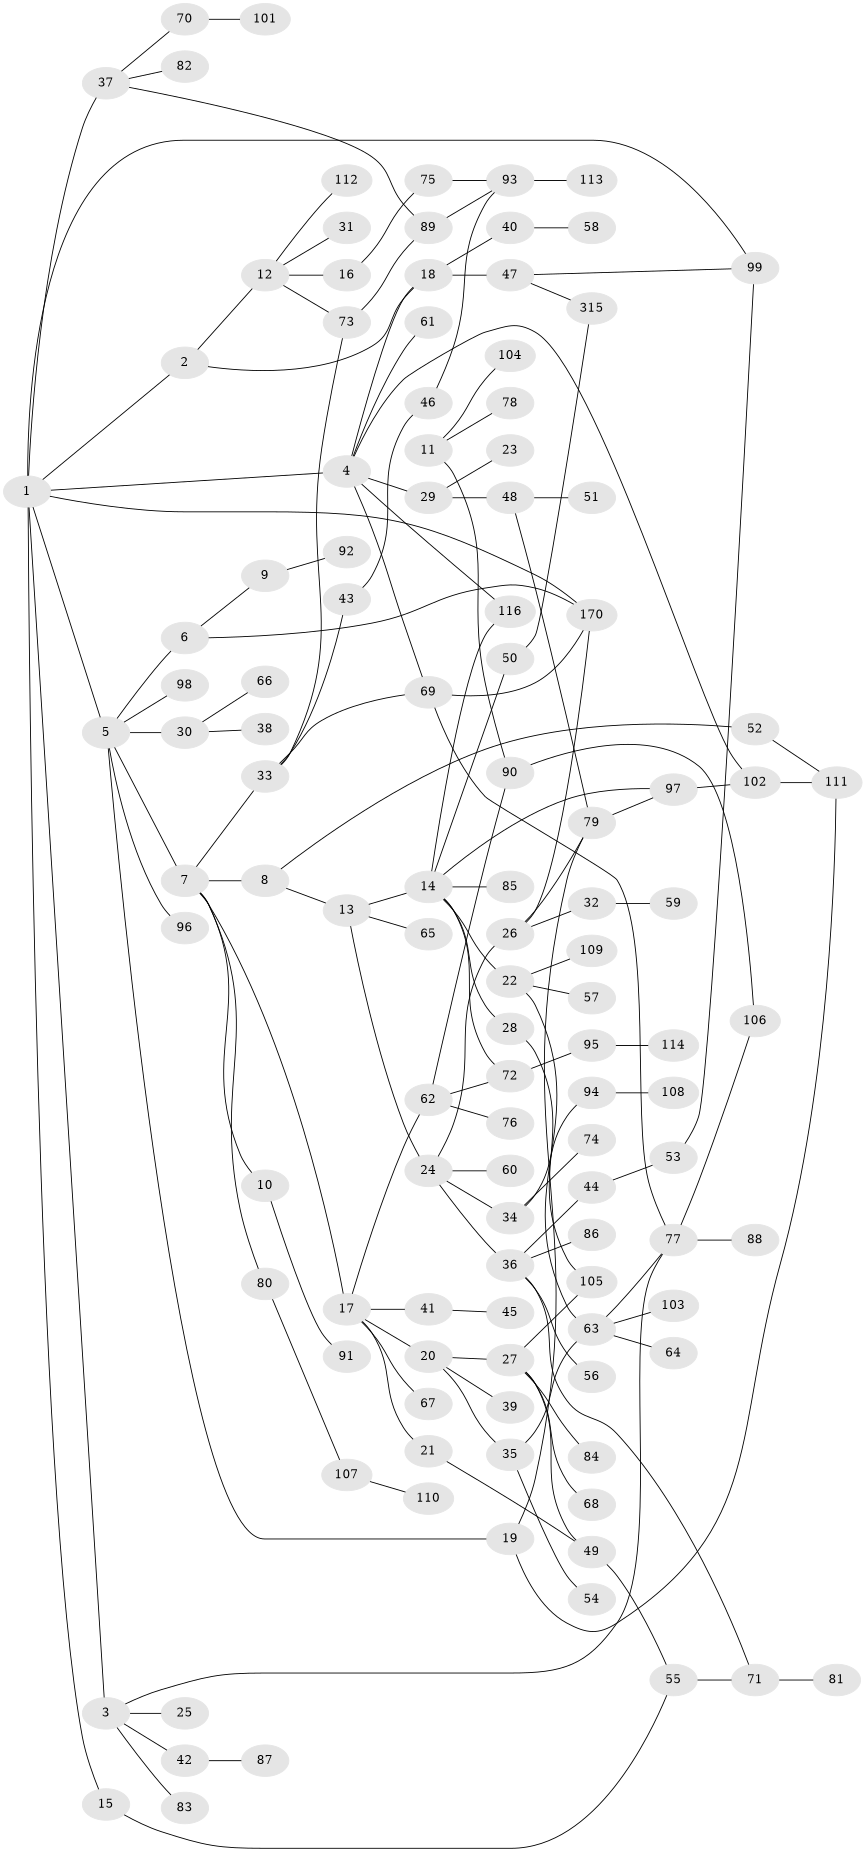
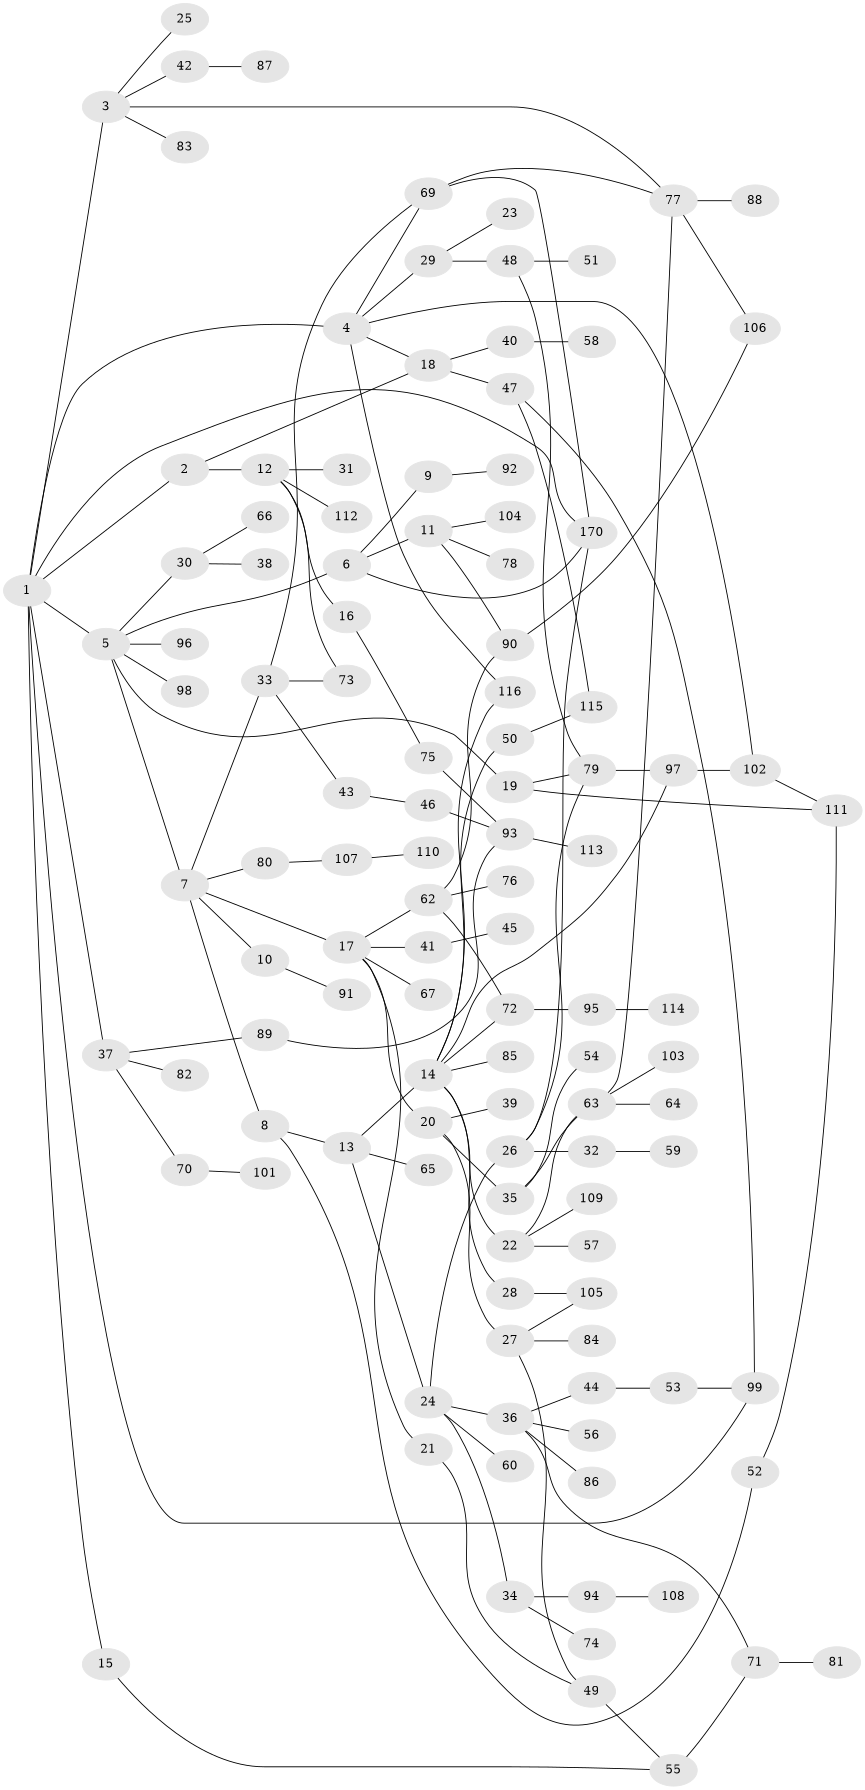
(388, 275) -> none
(592, 308) -> (592, 707)
(429, 323) -> none
none -> (388, 548)
(592, 1505) -> none
